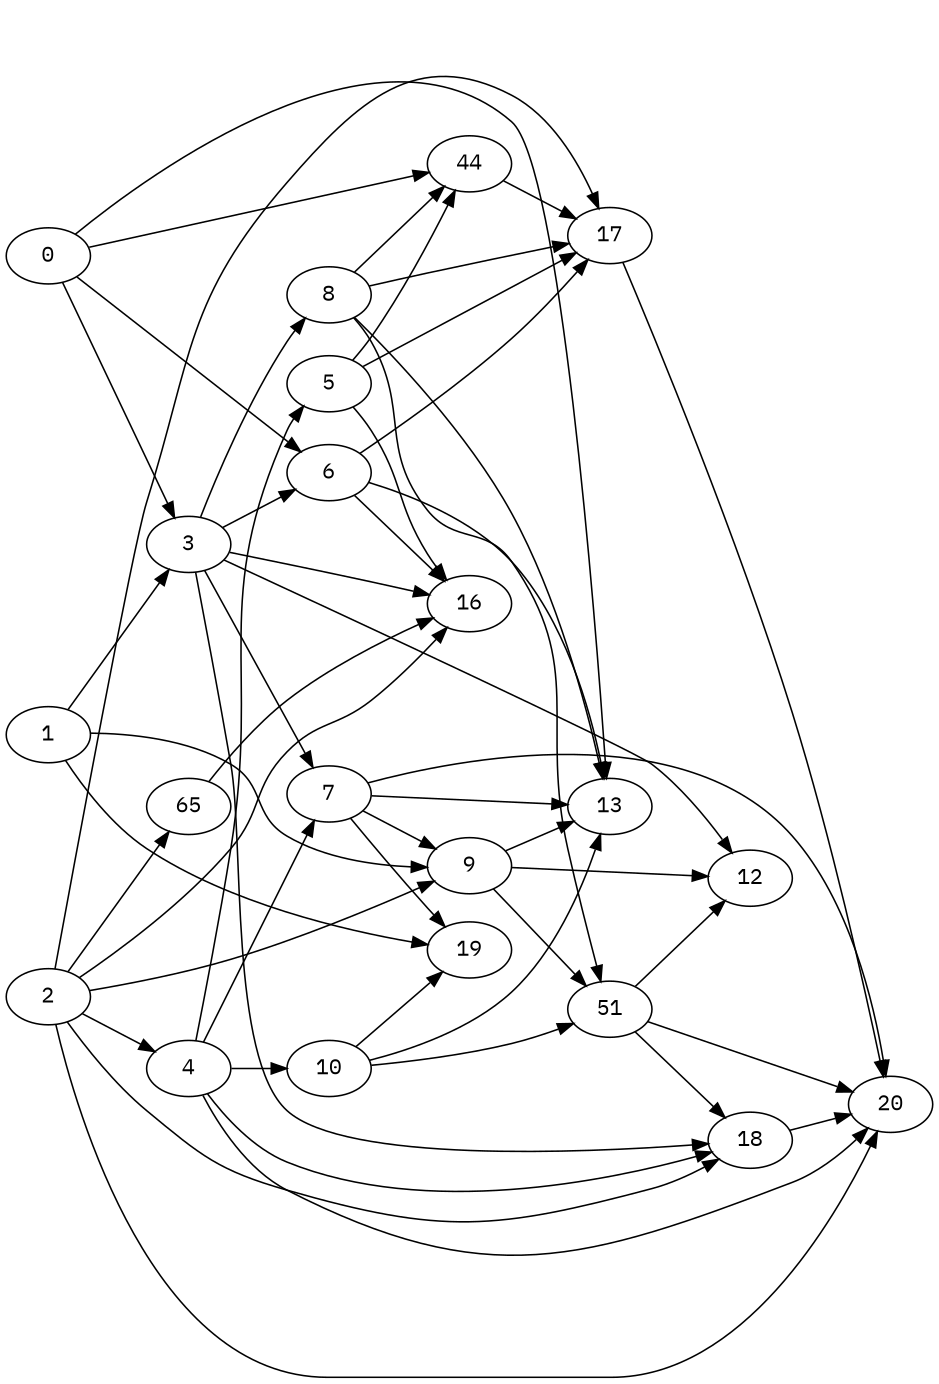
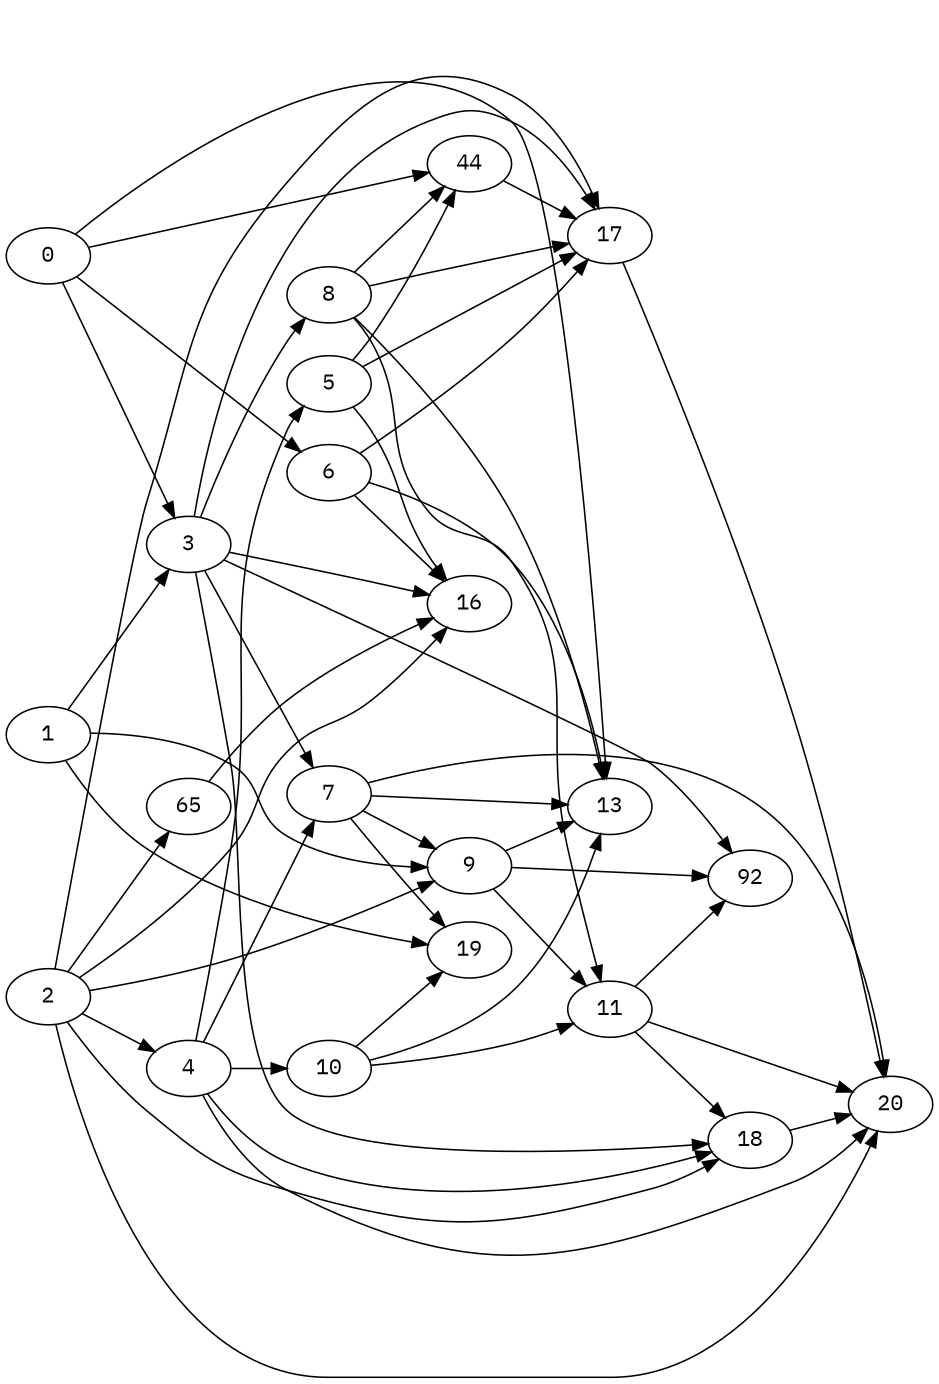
(246, 515) -> (317, 208)
(750, 878) -> (750, 878)
(610, 1009) -> (610, 1009)
